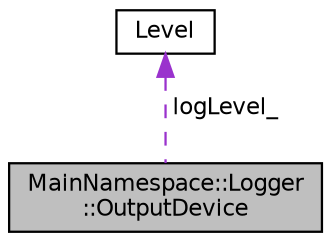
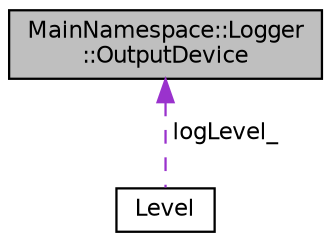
(166, 120) -> (166, 145)
